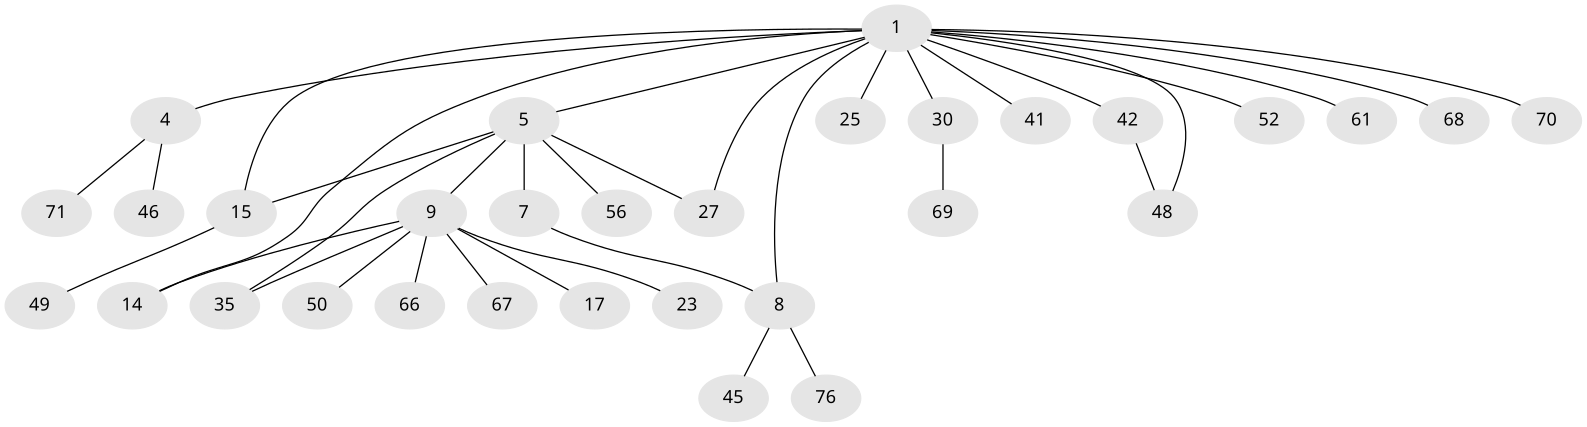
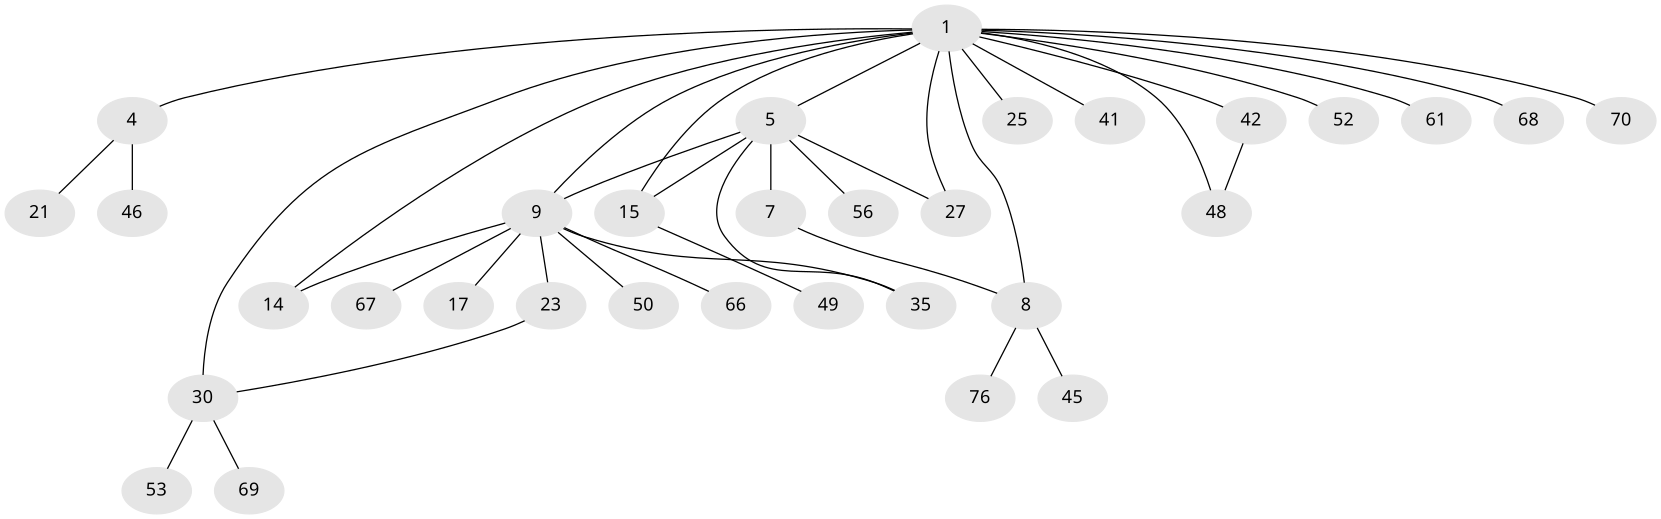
none -> (717, 78)
(57, 213) -> (40, 213)
none -> (382, 363)
none -> (157, 491)
